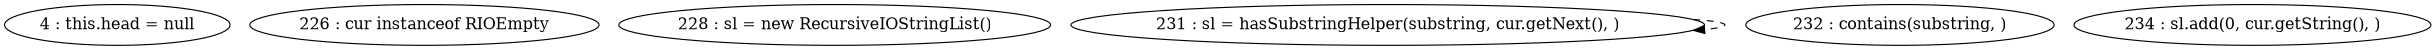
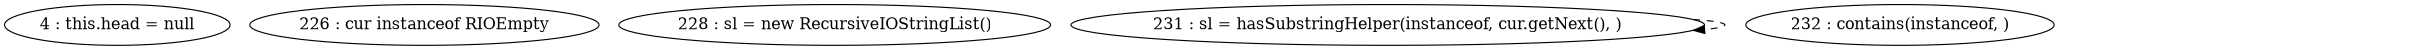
(1388, 25) -> (1388, 25)
(1900, 25) -> (1900, 25)
(2252, 25) -> none
